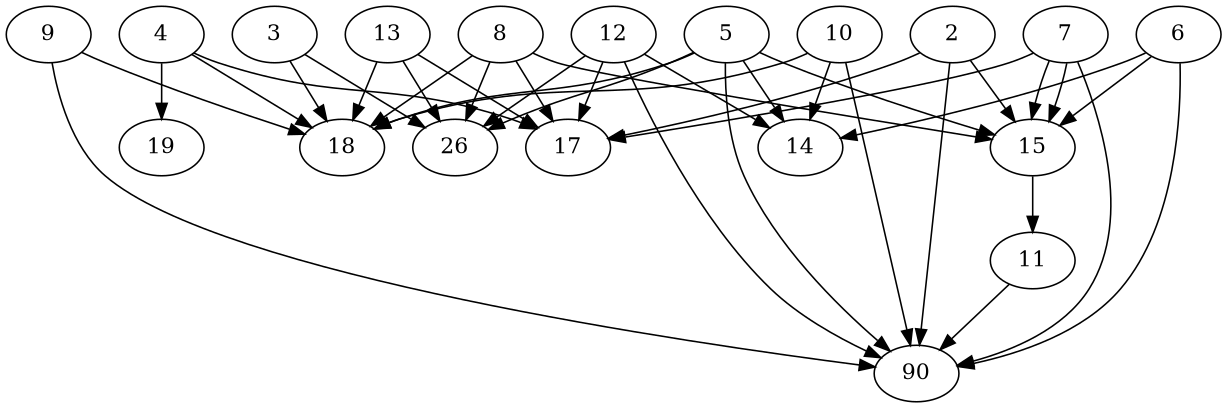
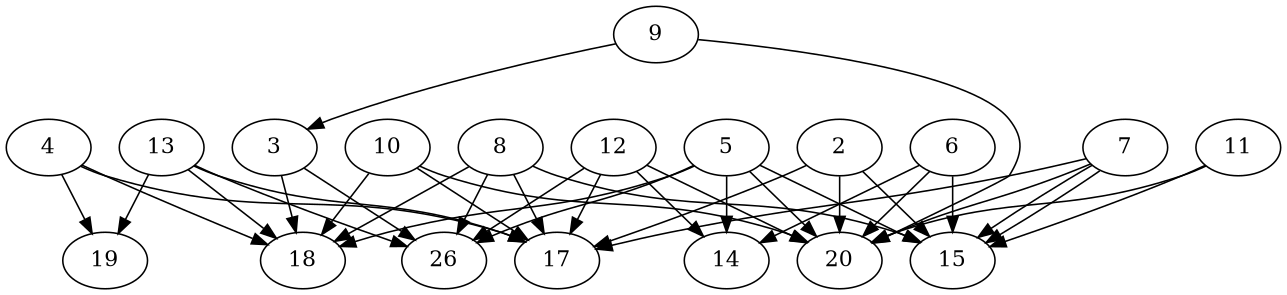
(823, 83) -> (464, 198)
(185, 93) -> (468, 78)
(1033, 196) -> (1106, 206)
none -> (135, 200)
(917, 374) -> (840, 261)
